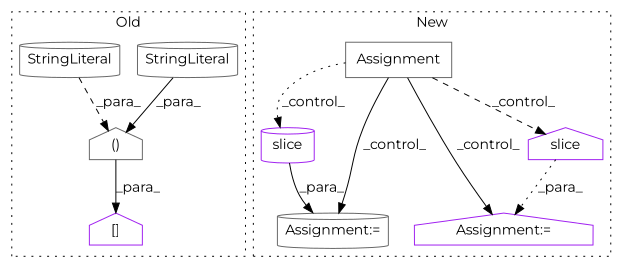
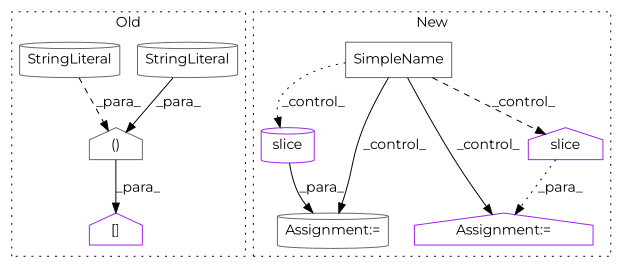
(399, 60) -> (399, 60)
